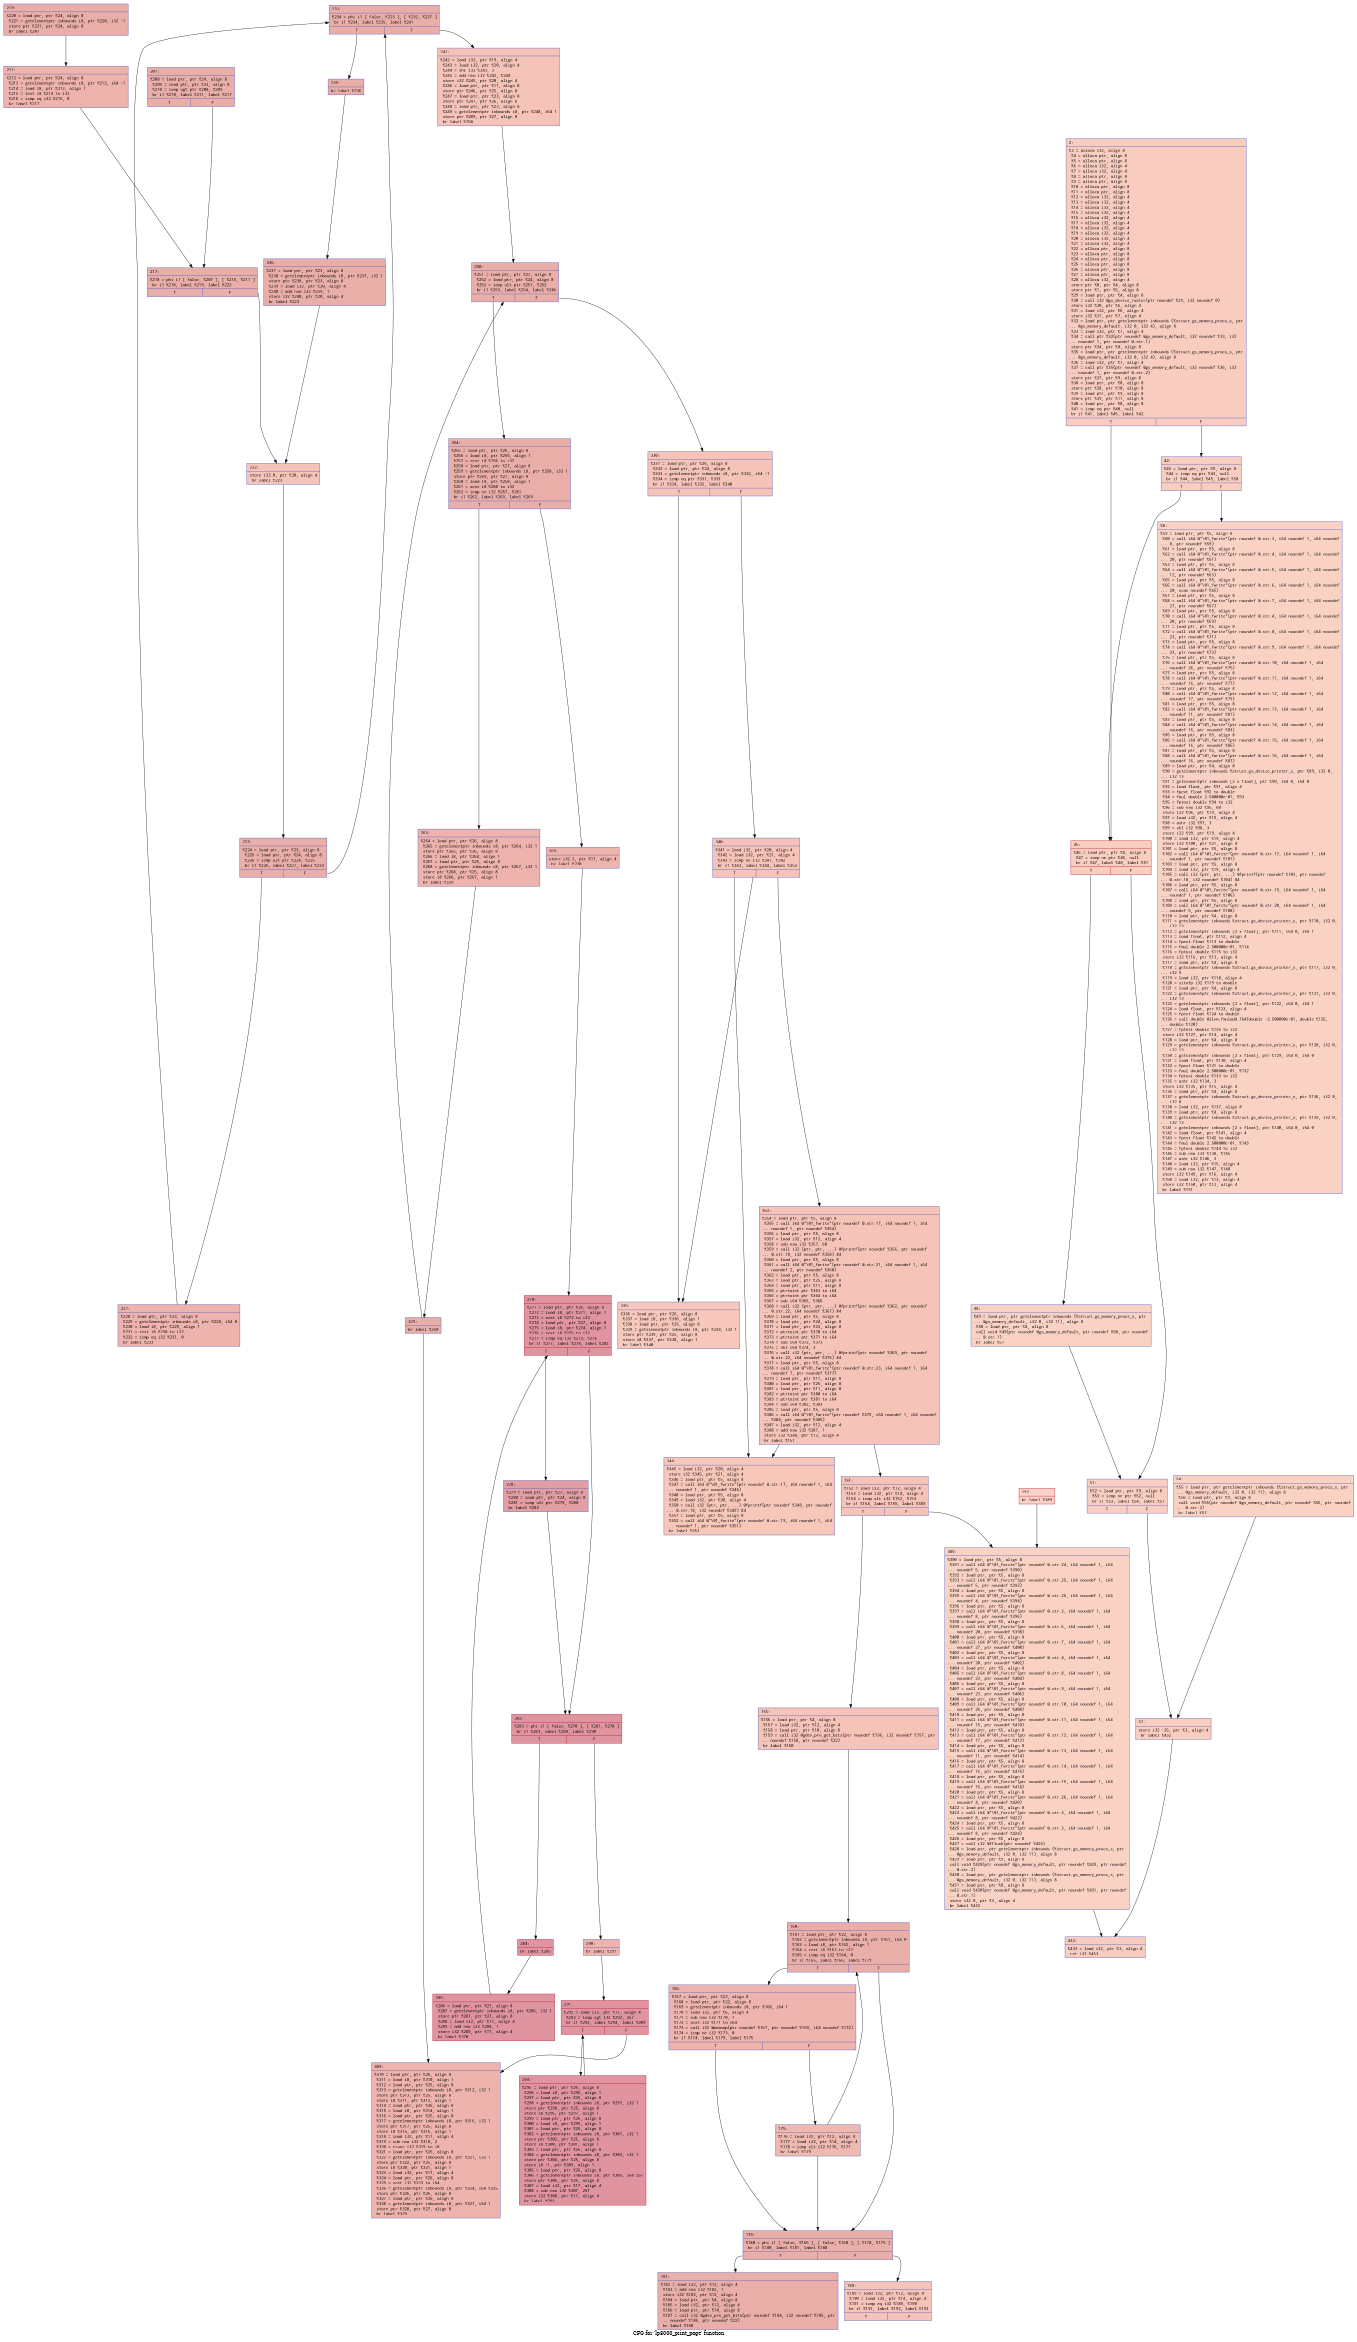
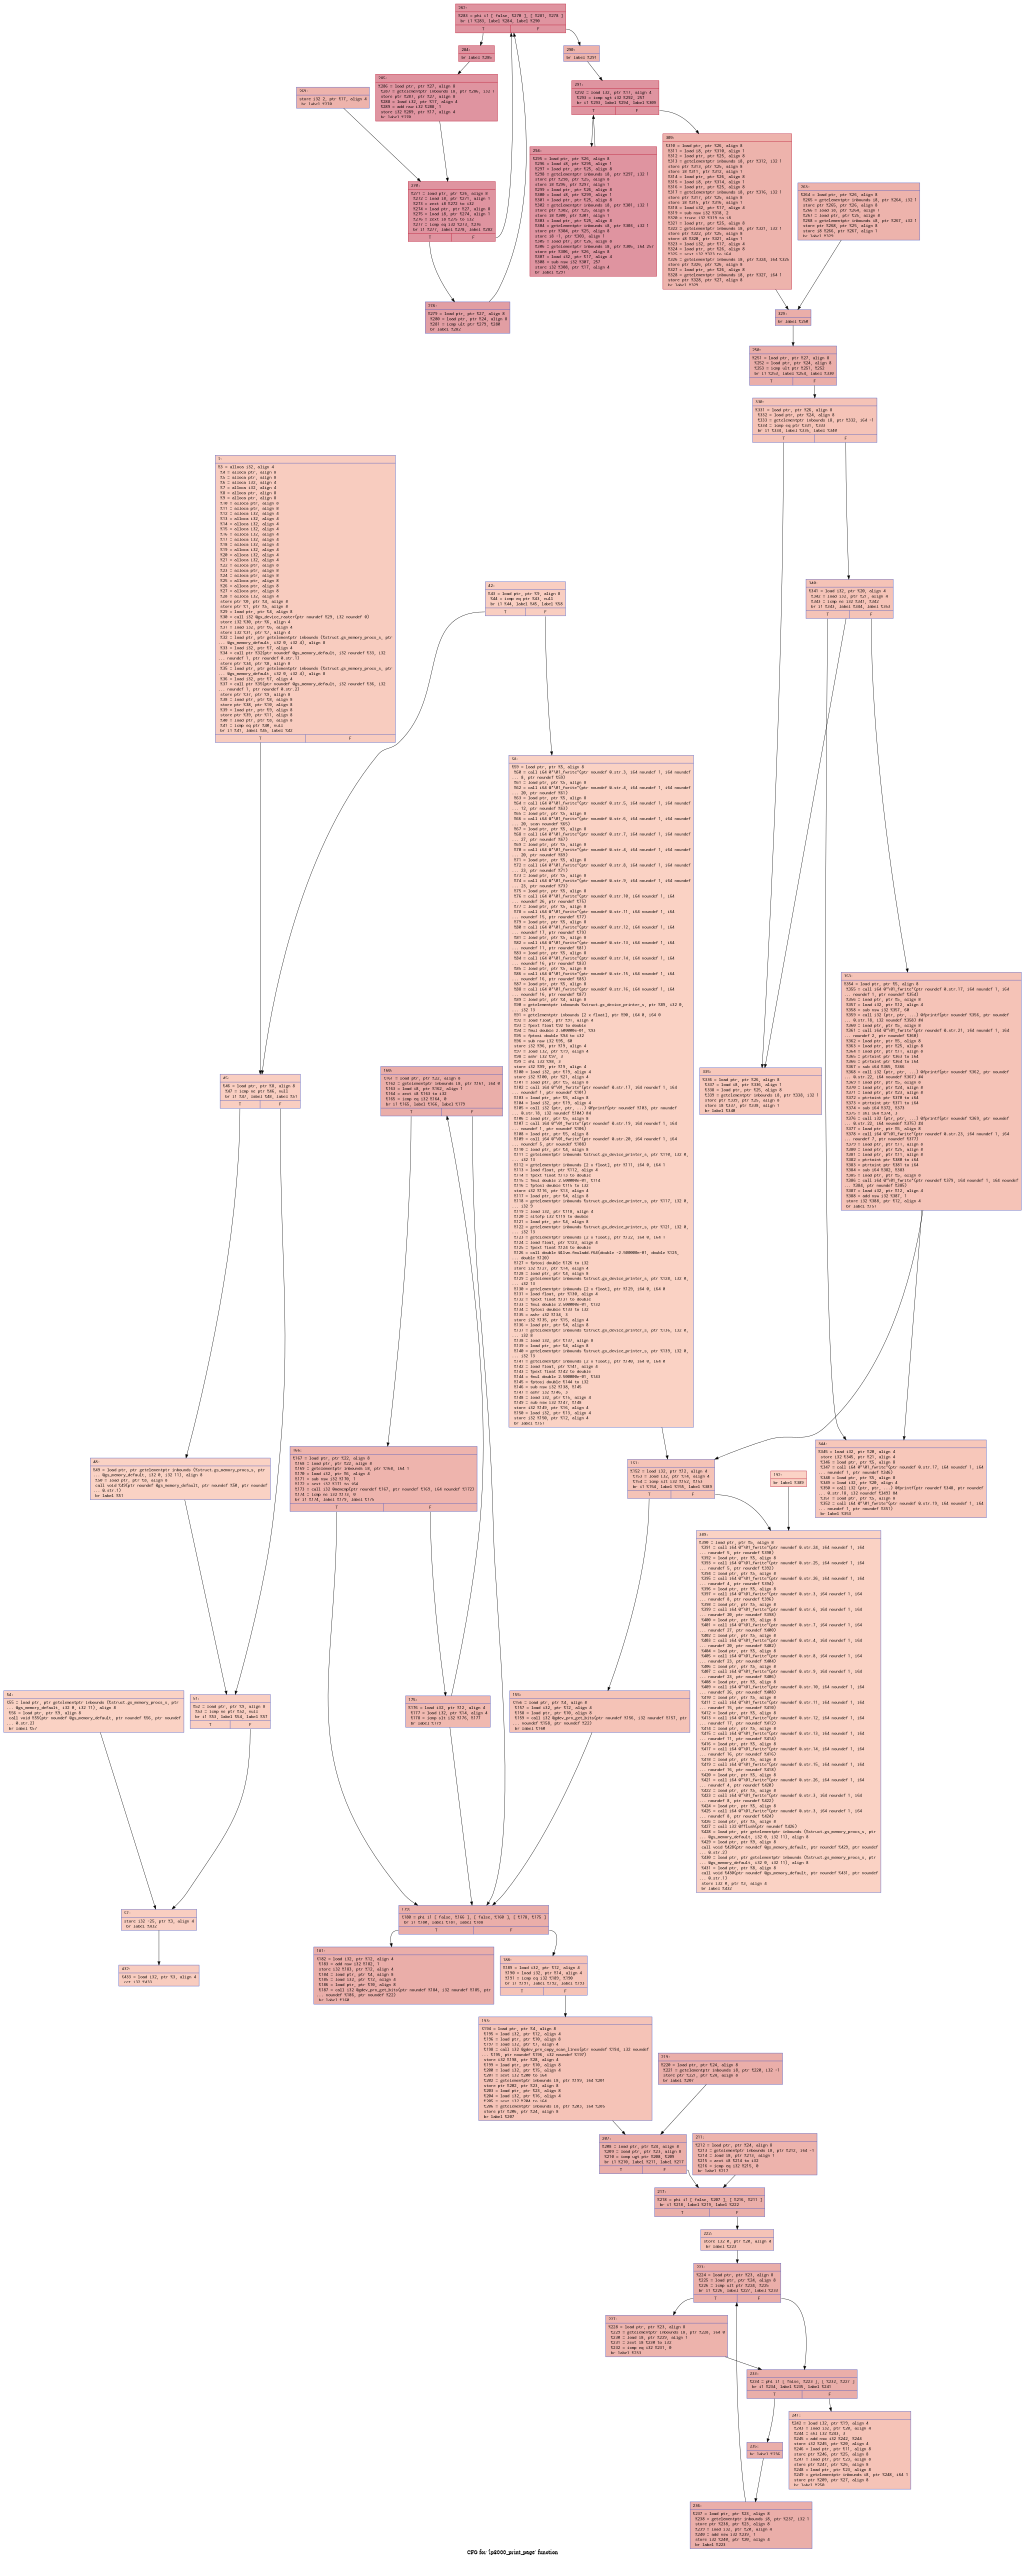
(66, 49) -> (685, 2108)
(508, 193) -> none
(303, 383) -> (738, 2404)
(1201, 440) -> none
(510, 474) -> none
(1111, 858) -> (260, 1091)
none -> (664, 1441)
(423, 1696) -> (781, 298)
(848, 1834) -> (550, 1822)
(1097, 1922) -> none
none -> (565, 2069)
(436, 2140) -> (727, 211)
